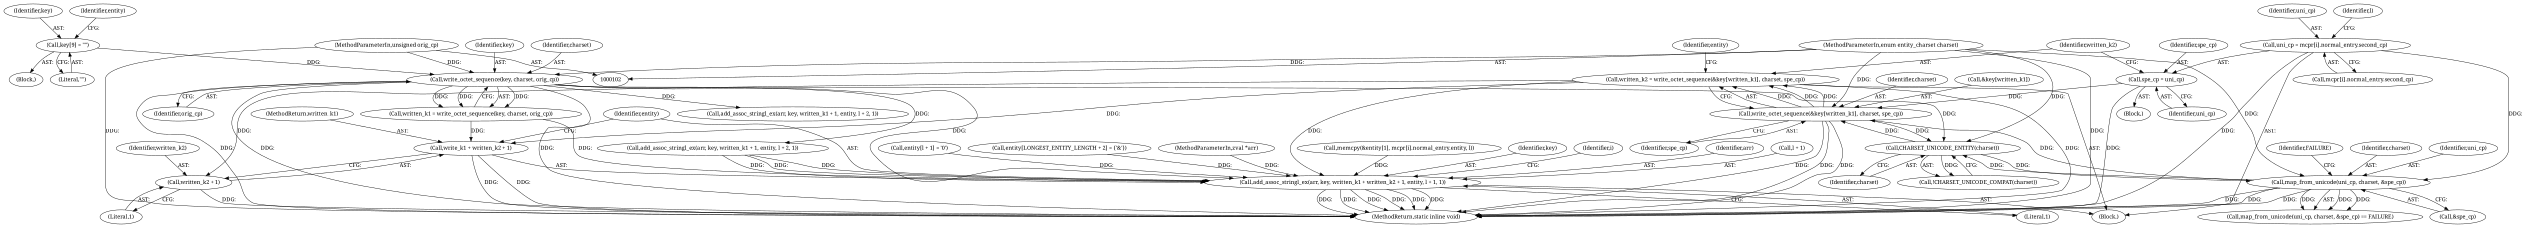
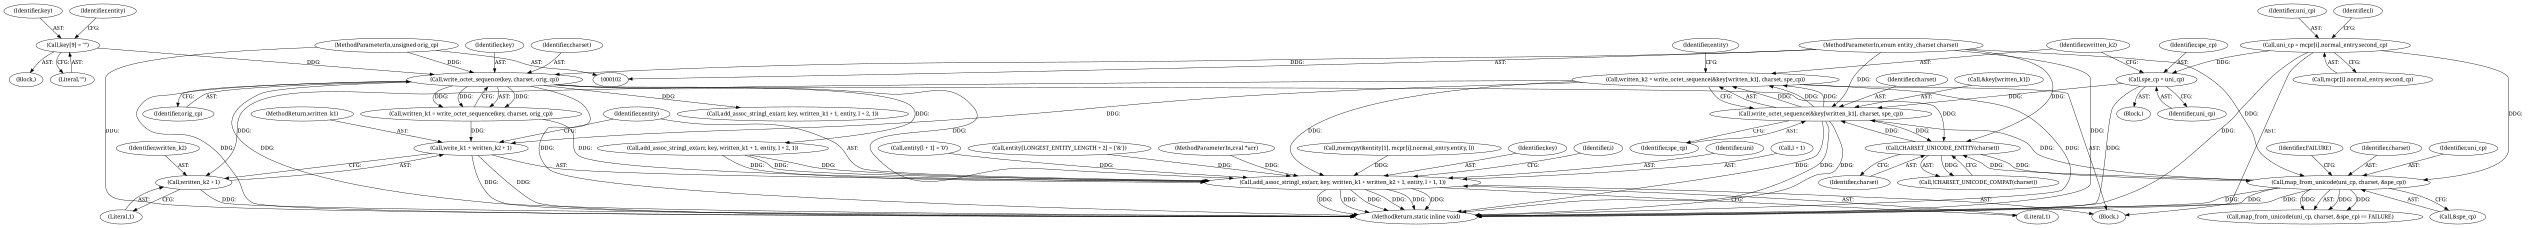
(2224, 63) -> (2224, 63)
(1735, 148) -> (1735, 148)
